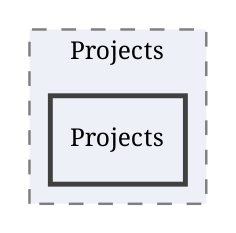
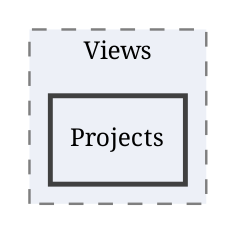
(118, 53) -> (118, 53)
